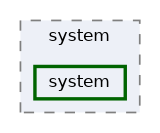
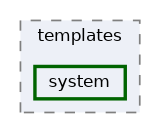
(80, 37) -> (80, 37)
